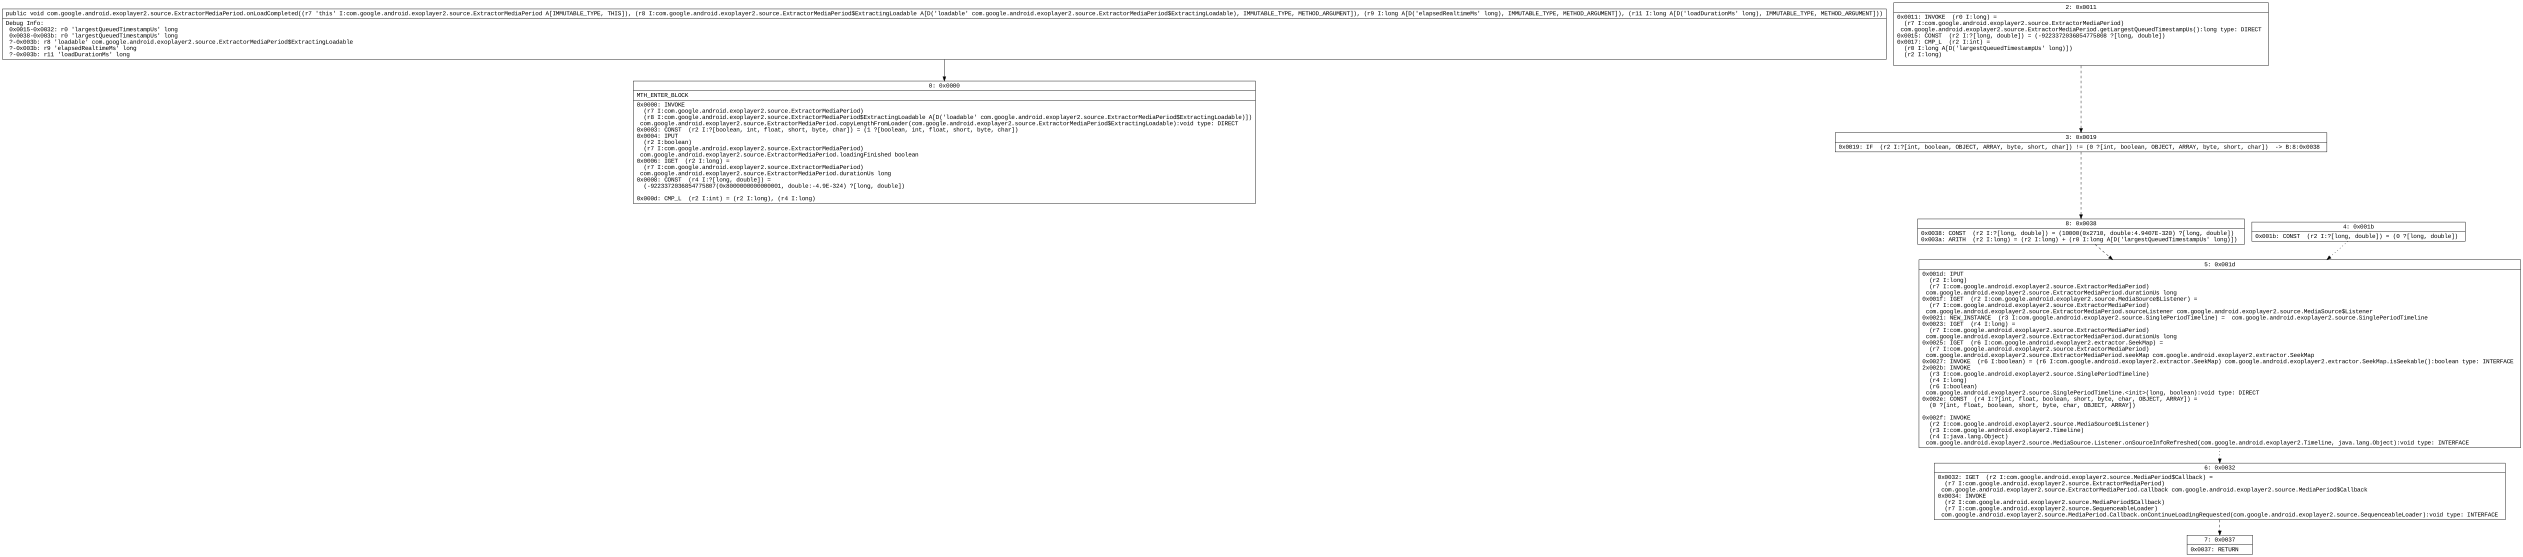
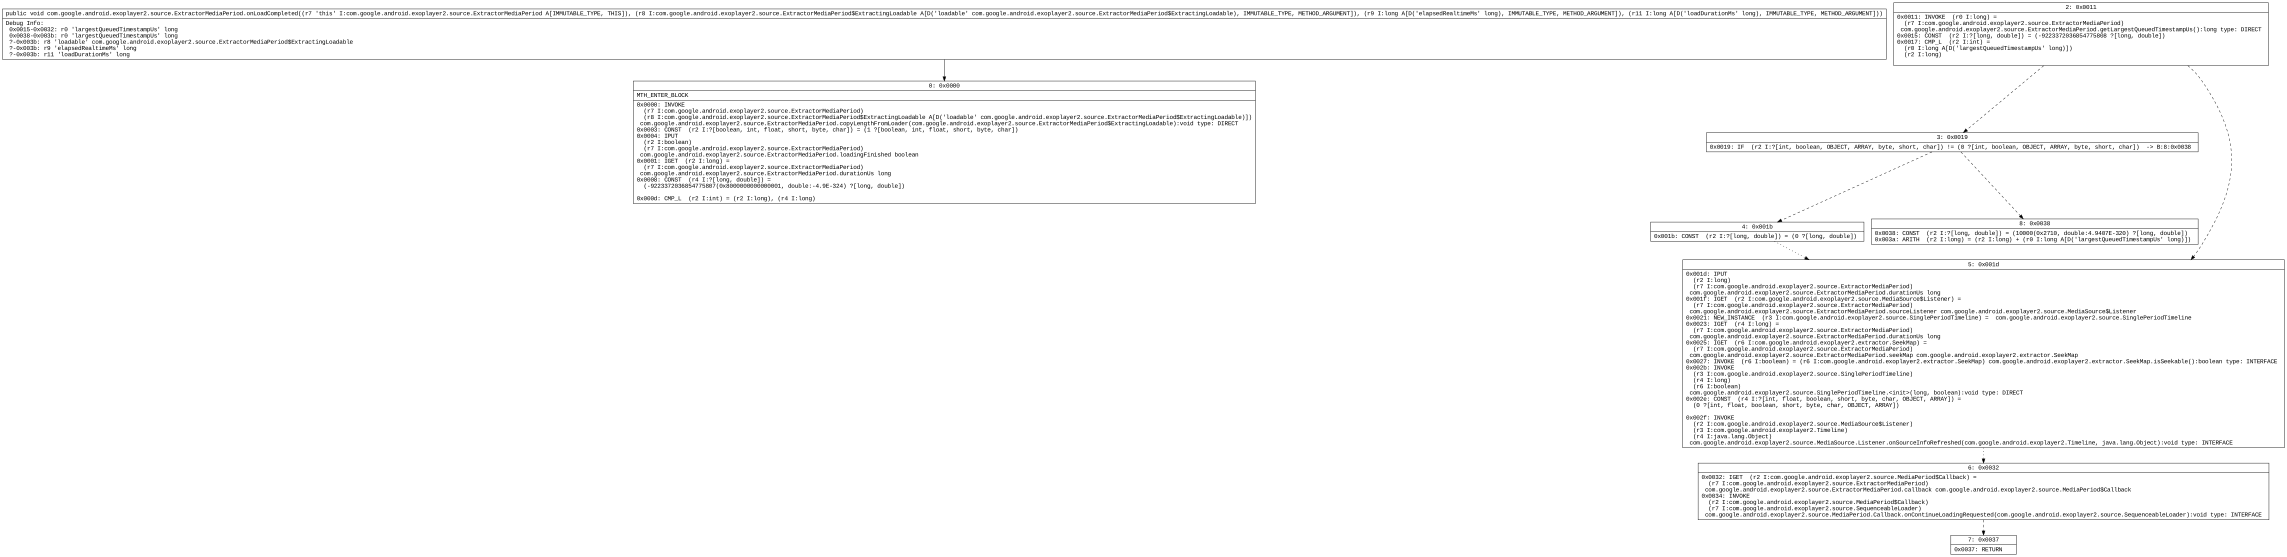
(685, 161) -> (685, 161)
none -> (1857, 186)
(2102, 251) -> (2231, 159)
(1950, 368) -> (1714, 368)
